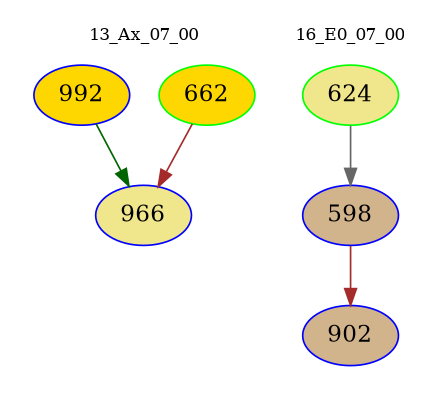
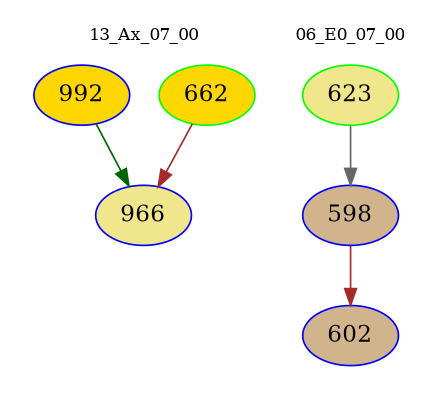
(351, 36) -> (351, 36)
(351, 95) -> (351, 95)
(351, 336) -> (351, 336)
